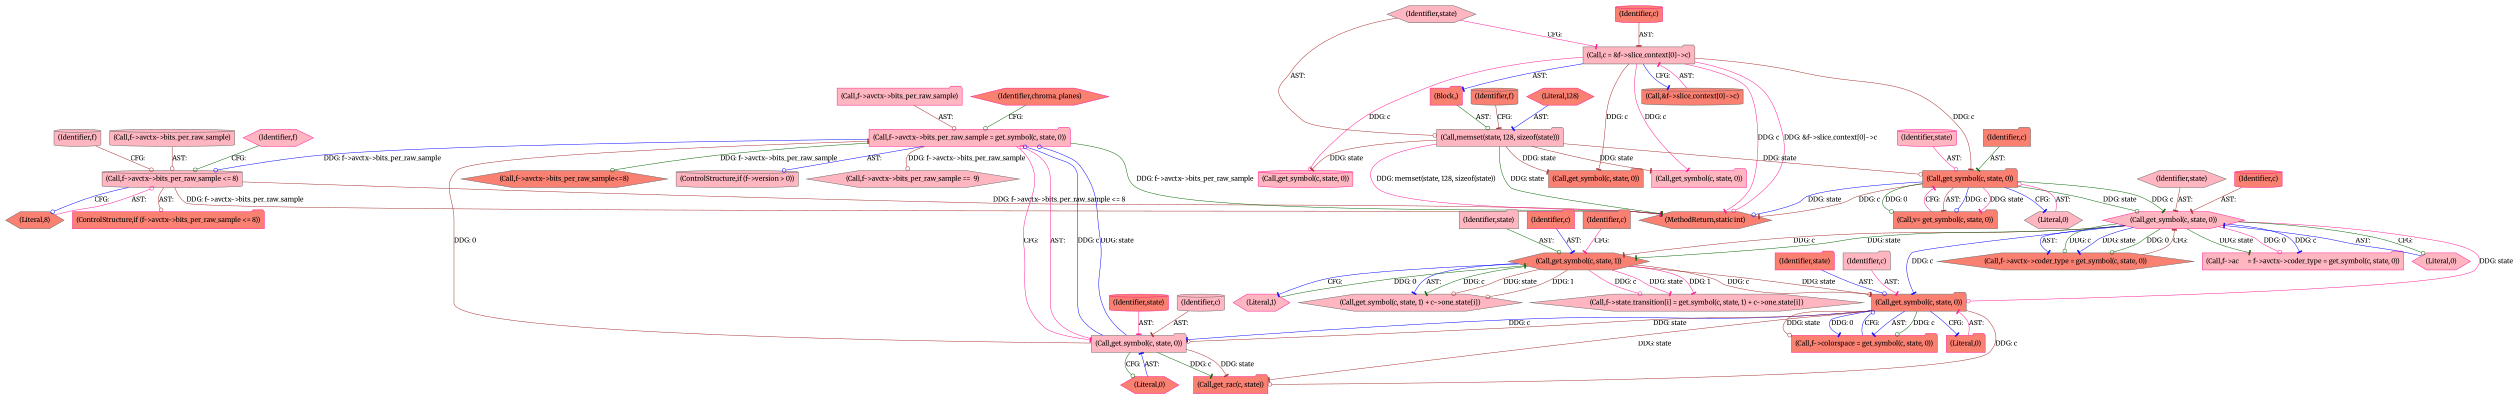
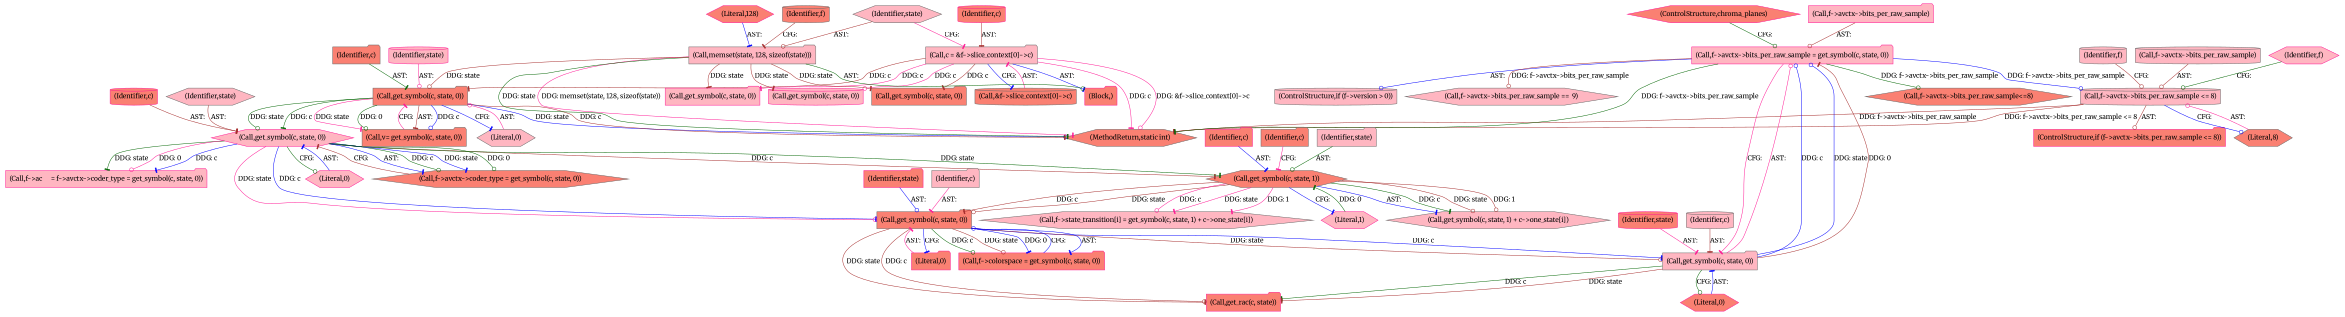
(1040, 97) -> (1714, 14)
(1472, 116) -> (941, 86)
